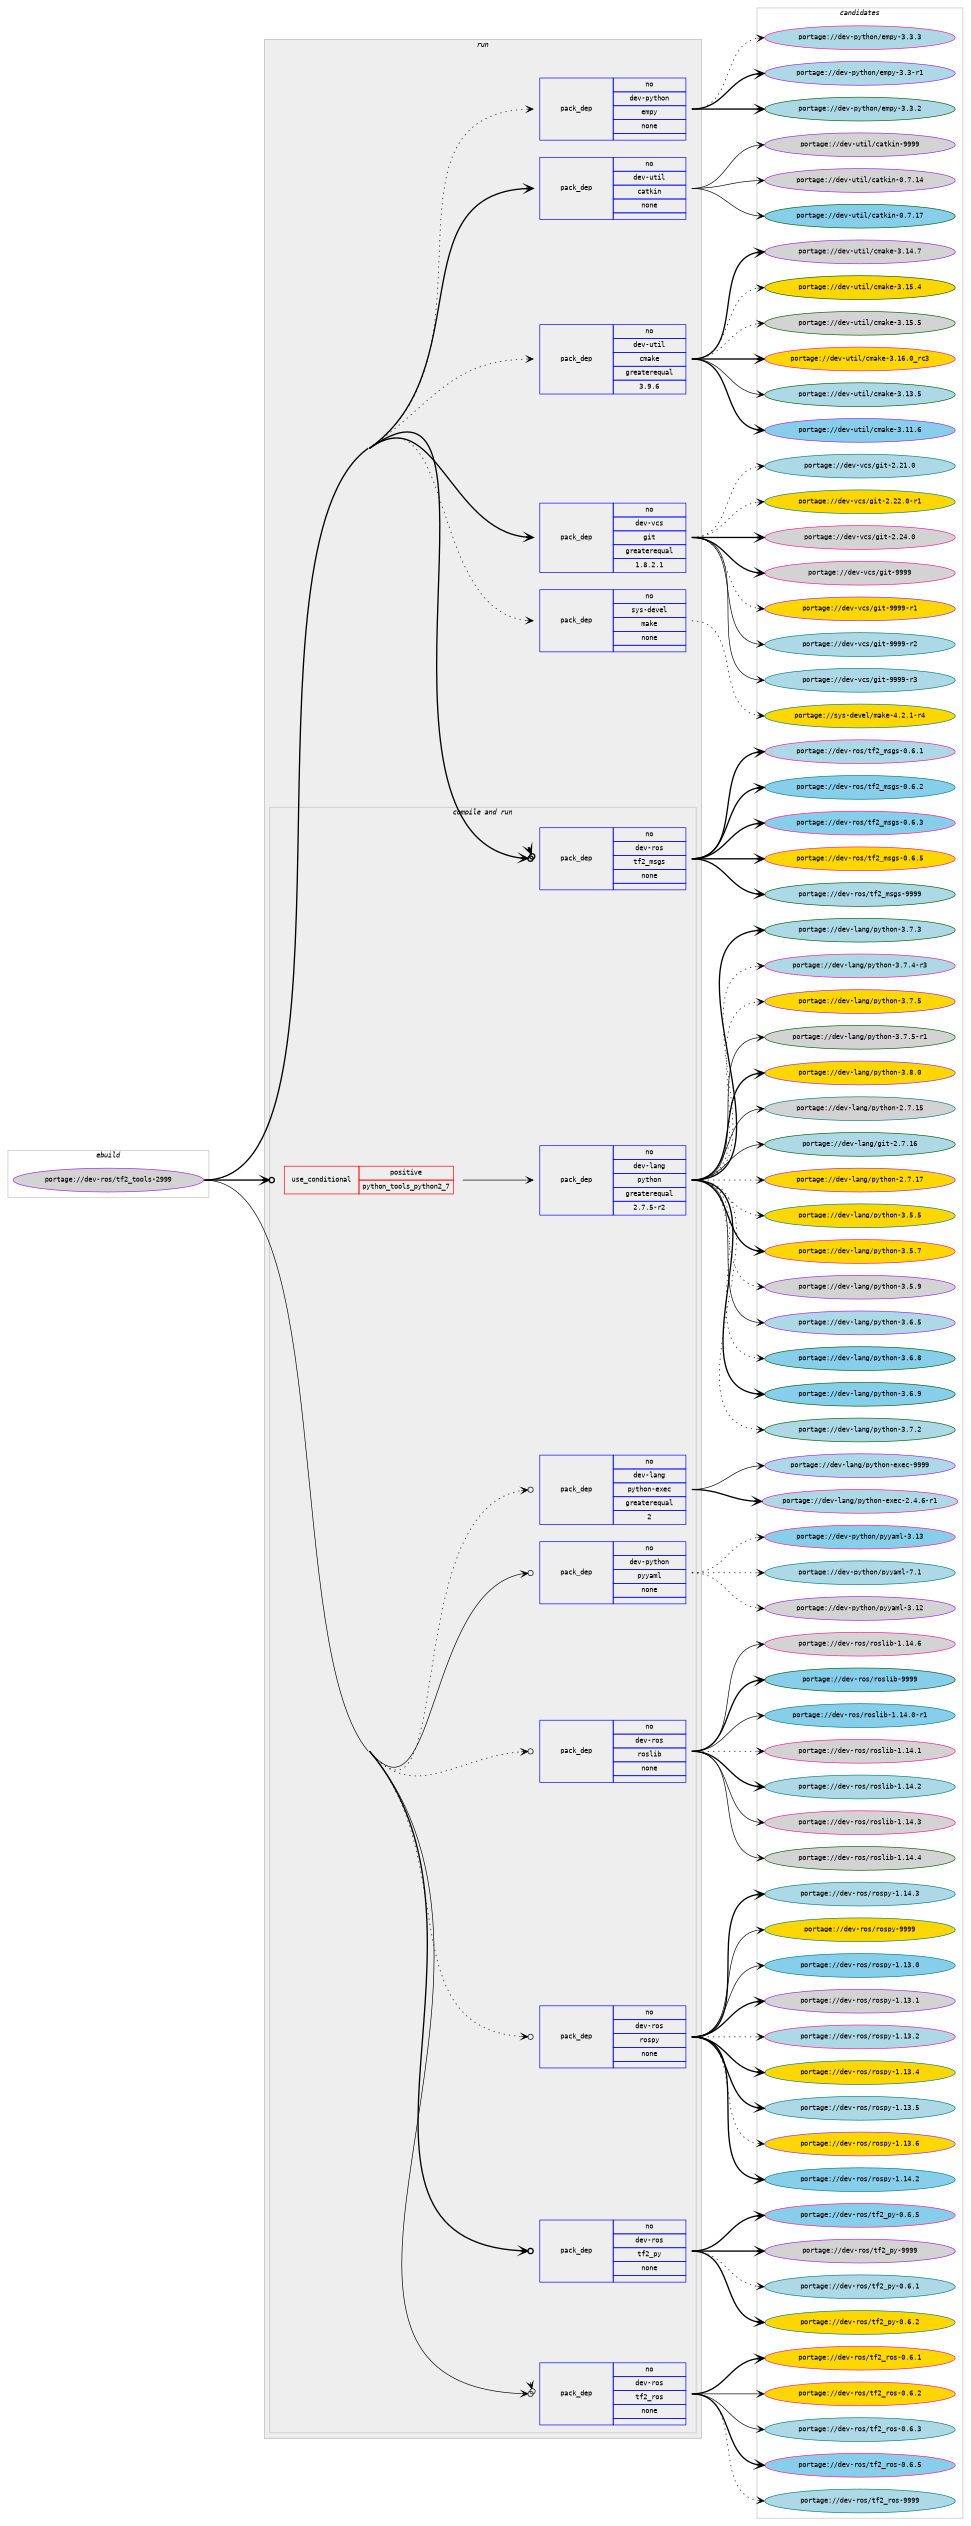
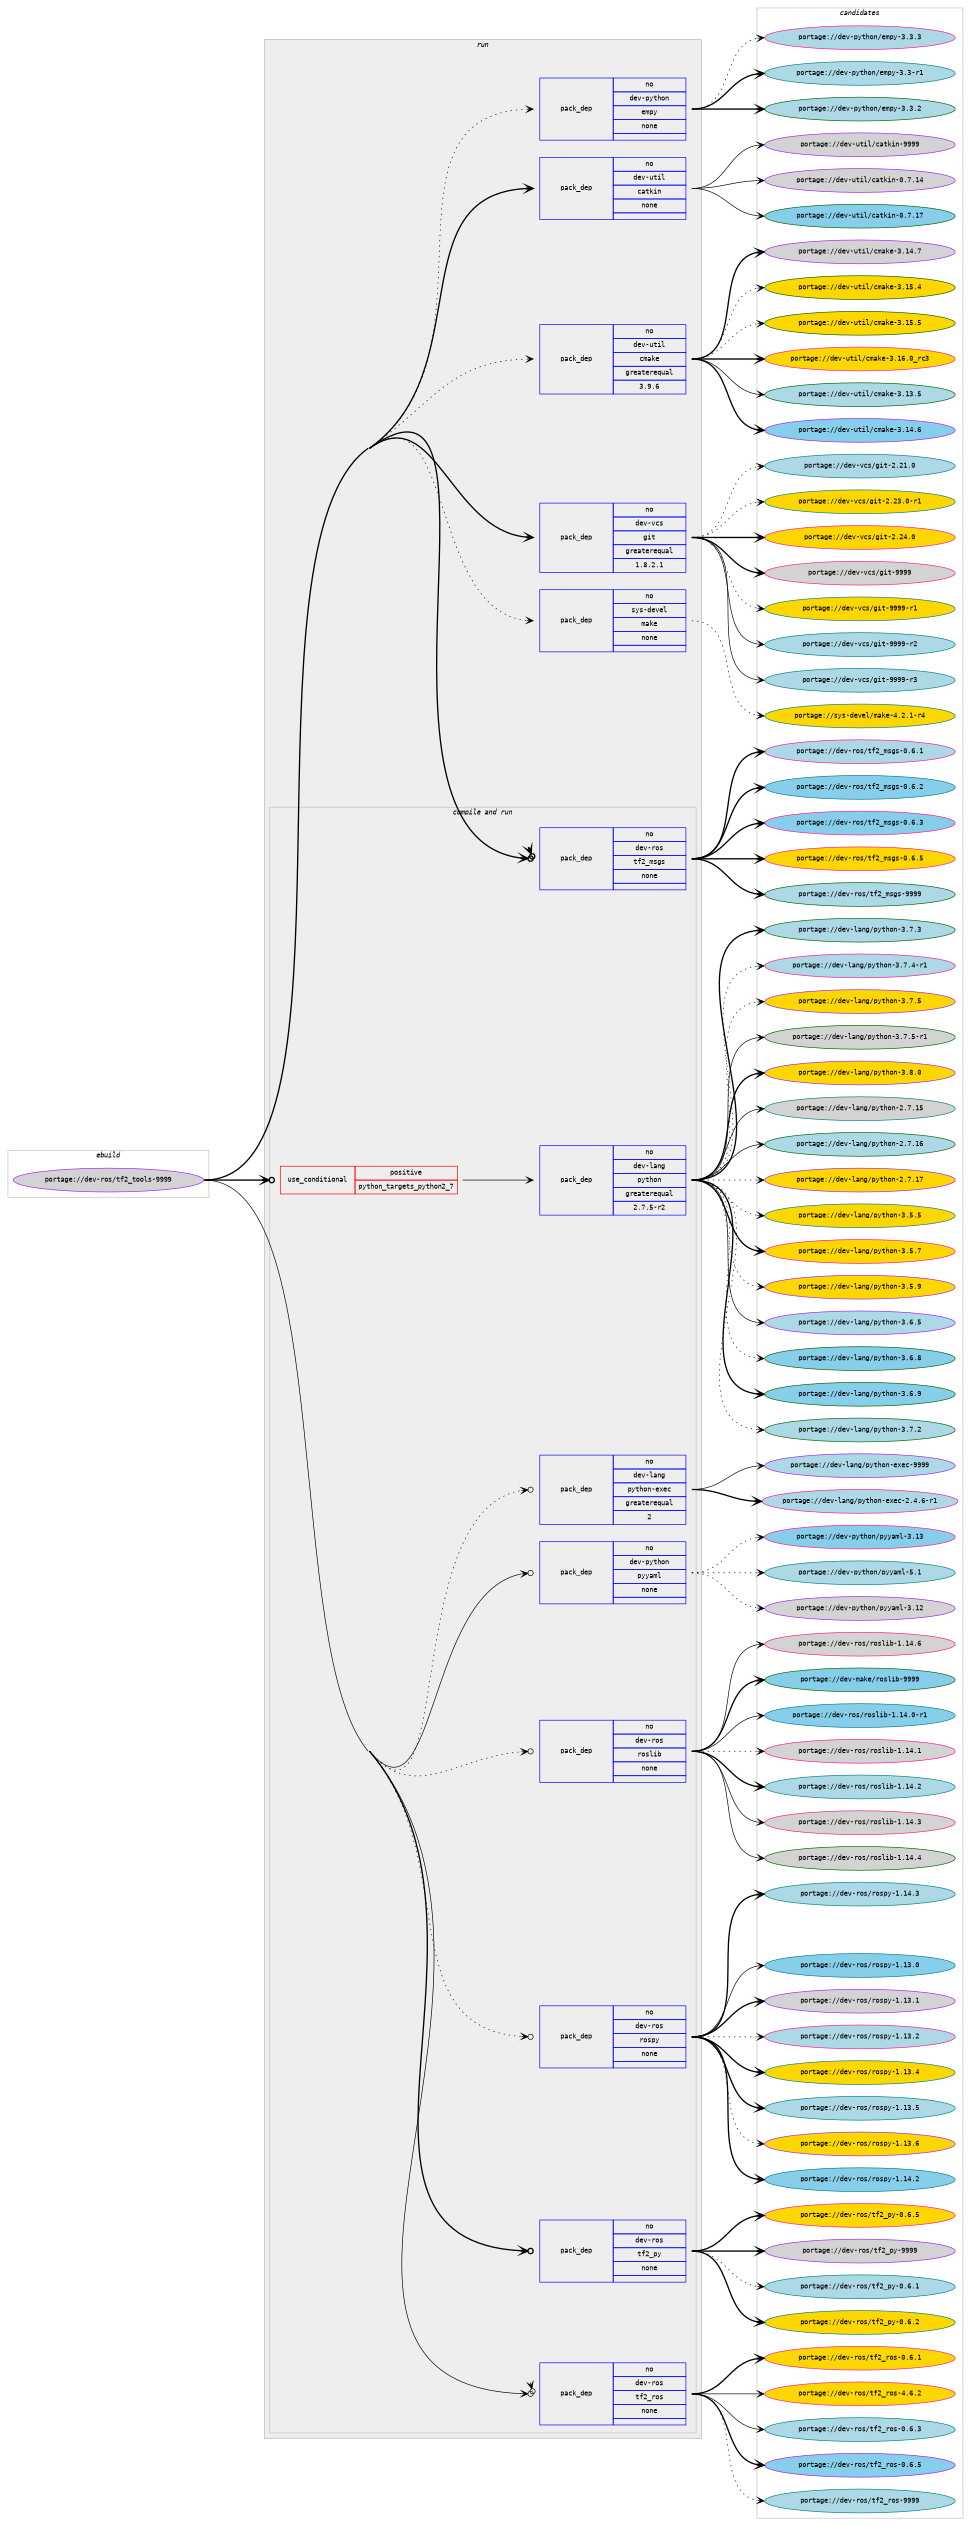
(860, 73) -> (860, 73)
(860, 323) -> (860, 323)
(860, 430) -> (860, 430)
(860, 502) -> (860, 502)
(860, 537) -> (860, 537)
(860, 609) -> (860, 609)
(860, 966) -> (860, 966)
(860, 1144) -> (860, 1144)
(108, 1180) -> (108, 1180)
(406, 1187) -> (406, 1187)
(860, 1287) -> (860, 1287)
(860, 1573) -> (860, 1573)
(860, 1680) -> (860, 1680)
(860, 1930) -> none
(860, 2215) -> (860, 2215)
(860, 2394) -> (860, 2394)
(860, 2465) -> (860, 2465)
